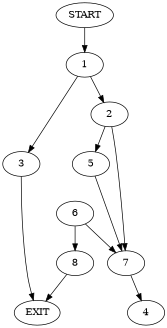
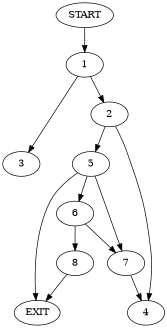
(120, 185) -> (144, 208)
none -> (84, 186)
(23, 235) -> (41, 227)
